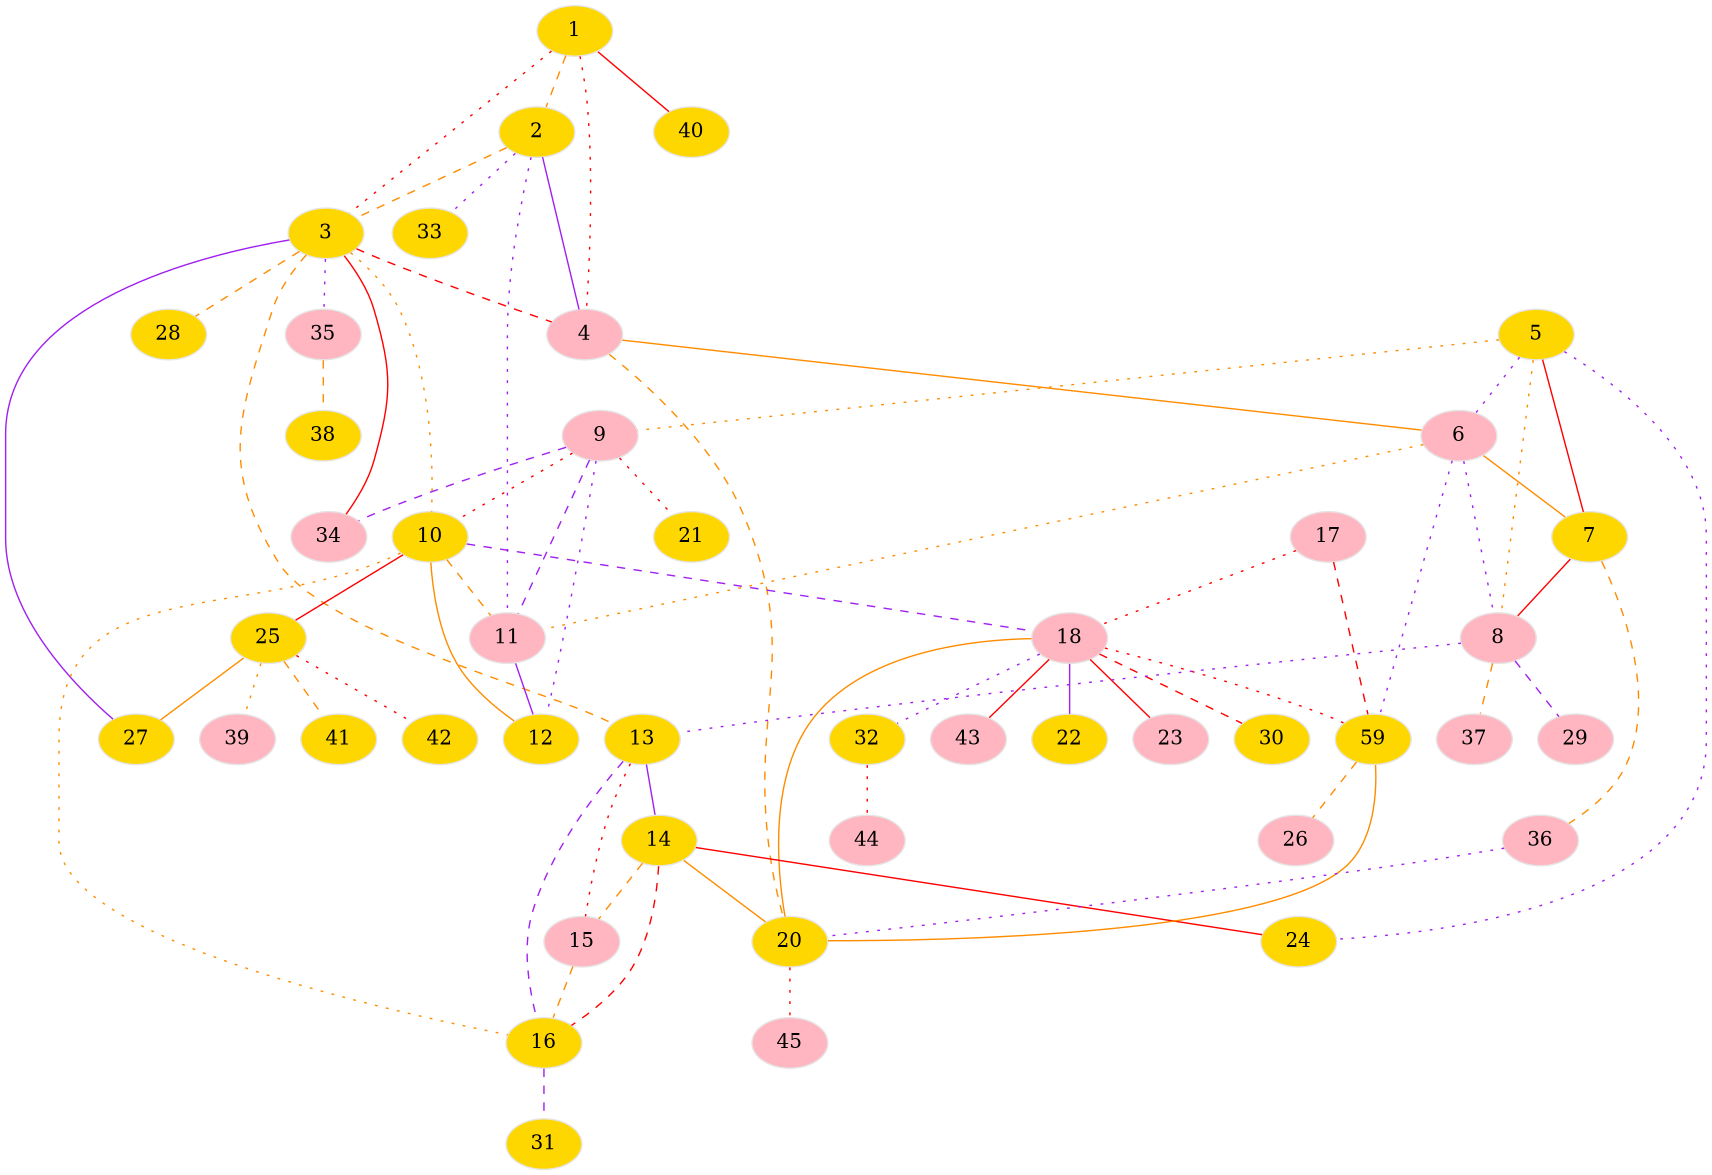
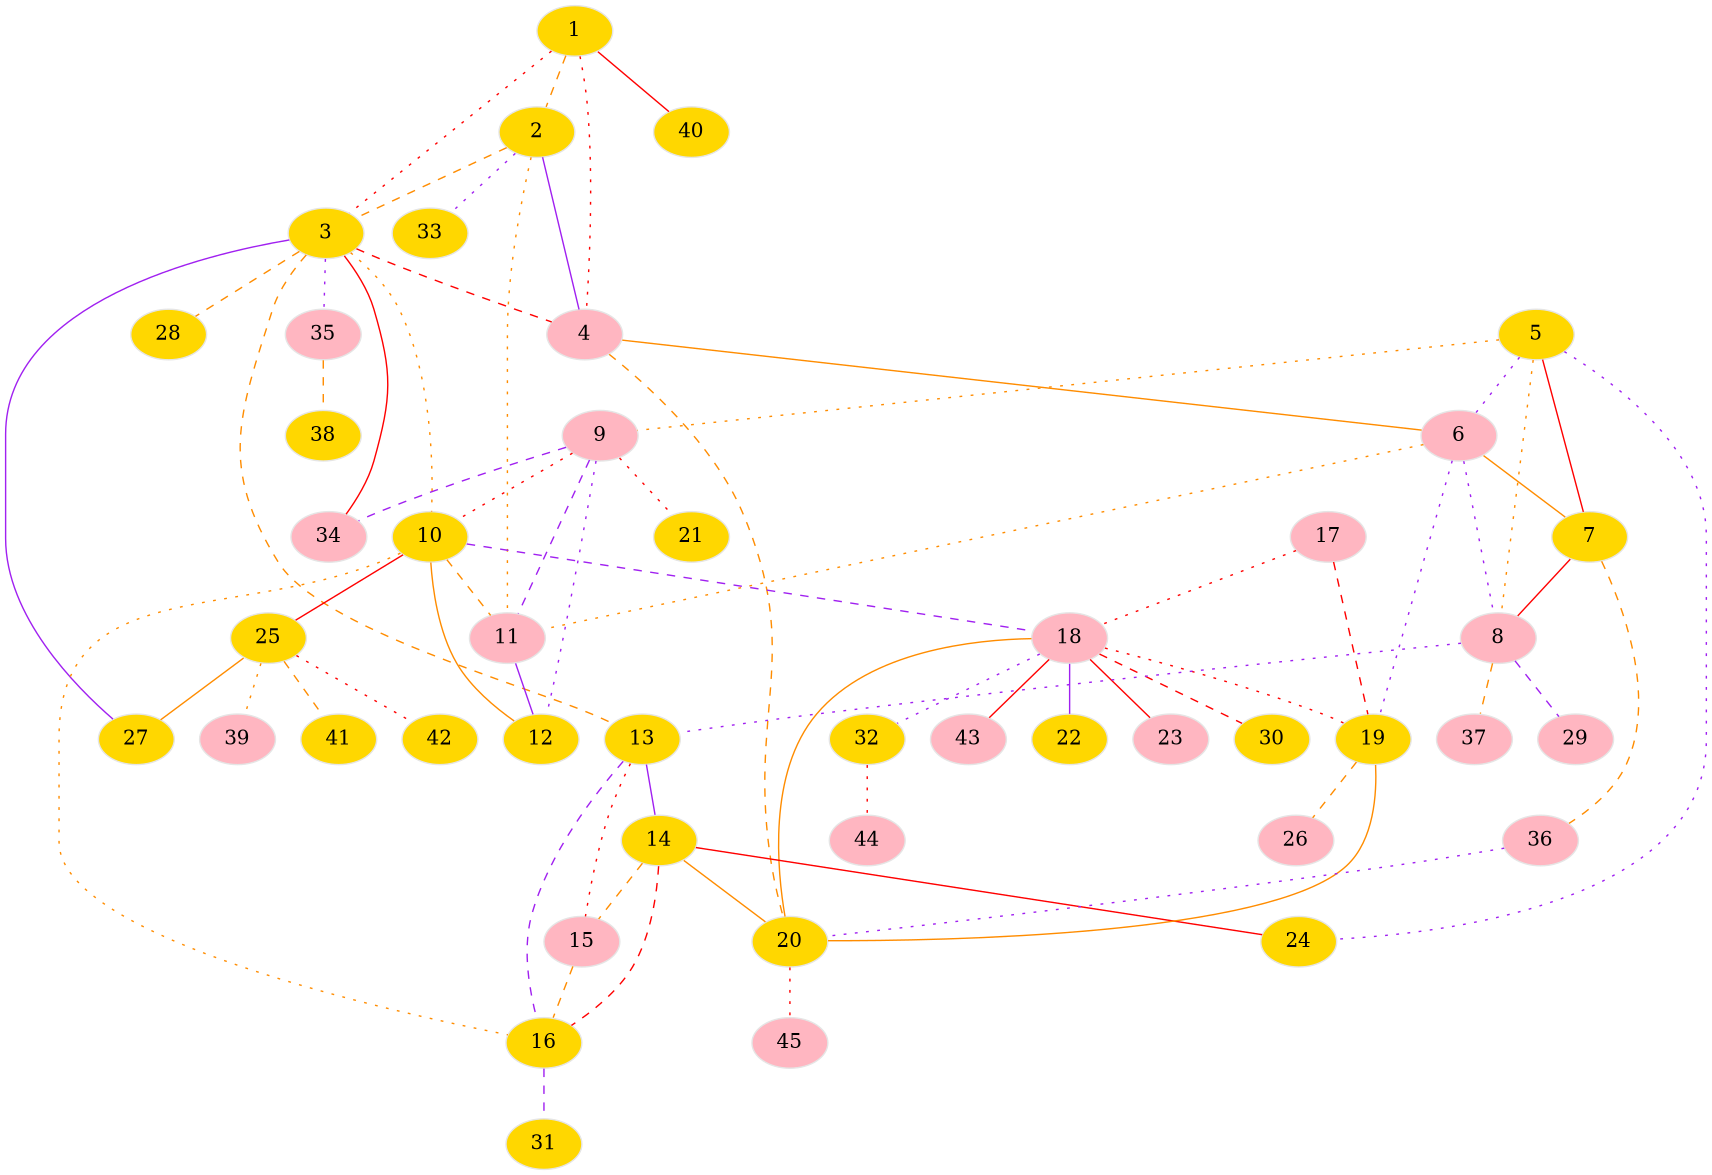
(507, 384) -> (507, 384)
(1373, 739) -> (1373, 739)
